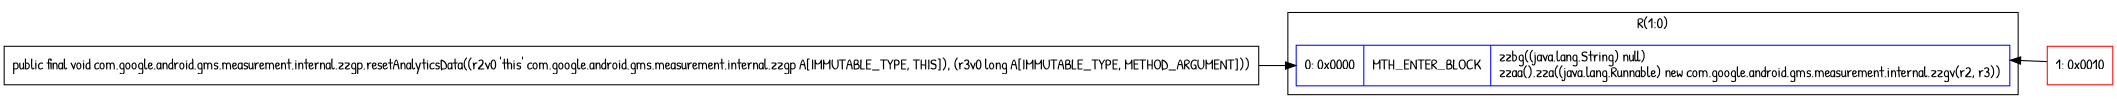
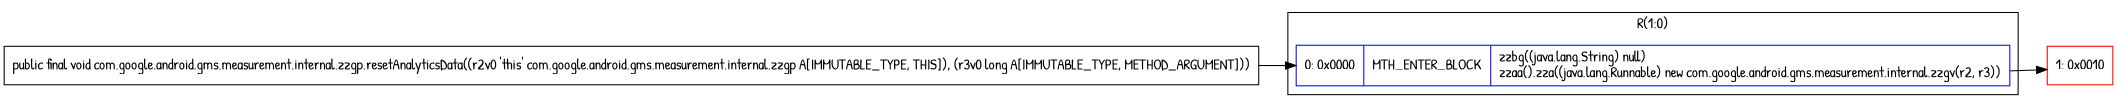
(2034, 61) -> (2025, 70)
